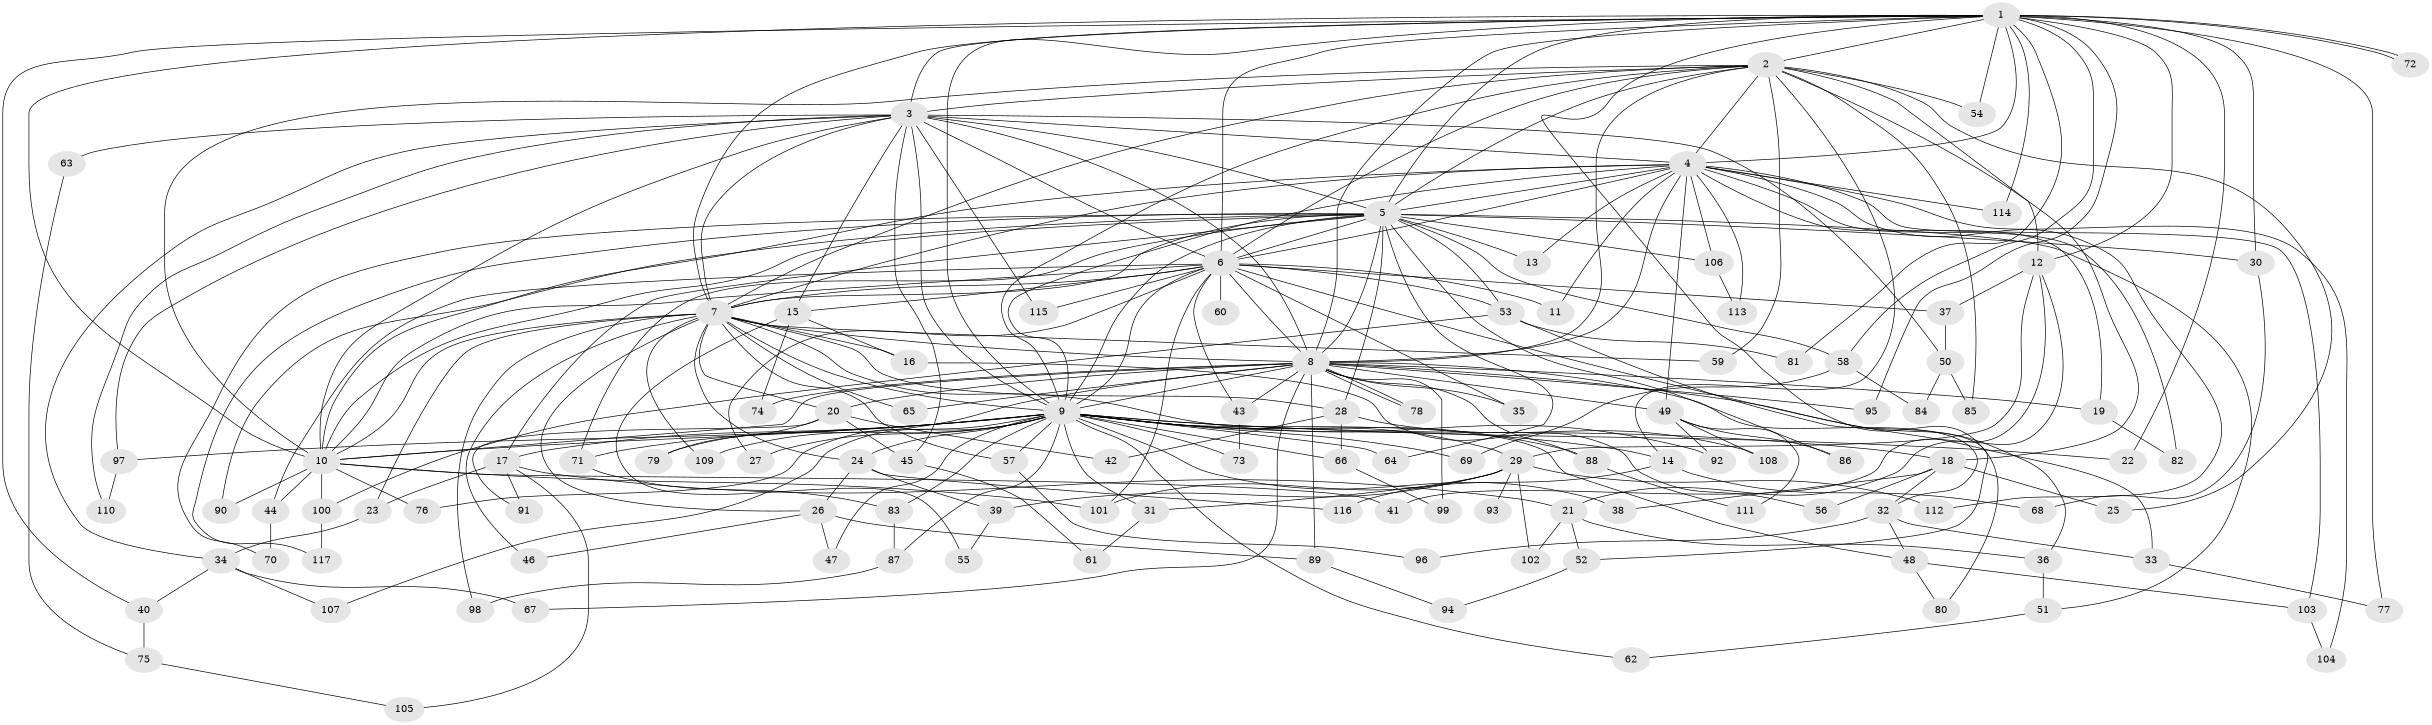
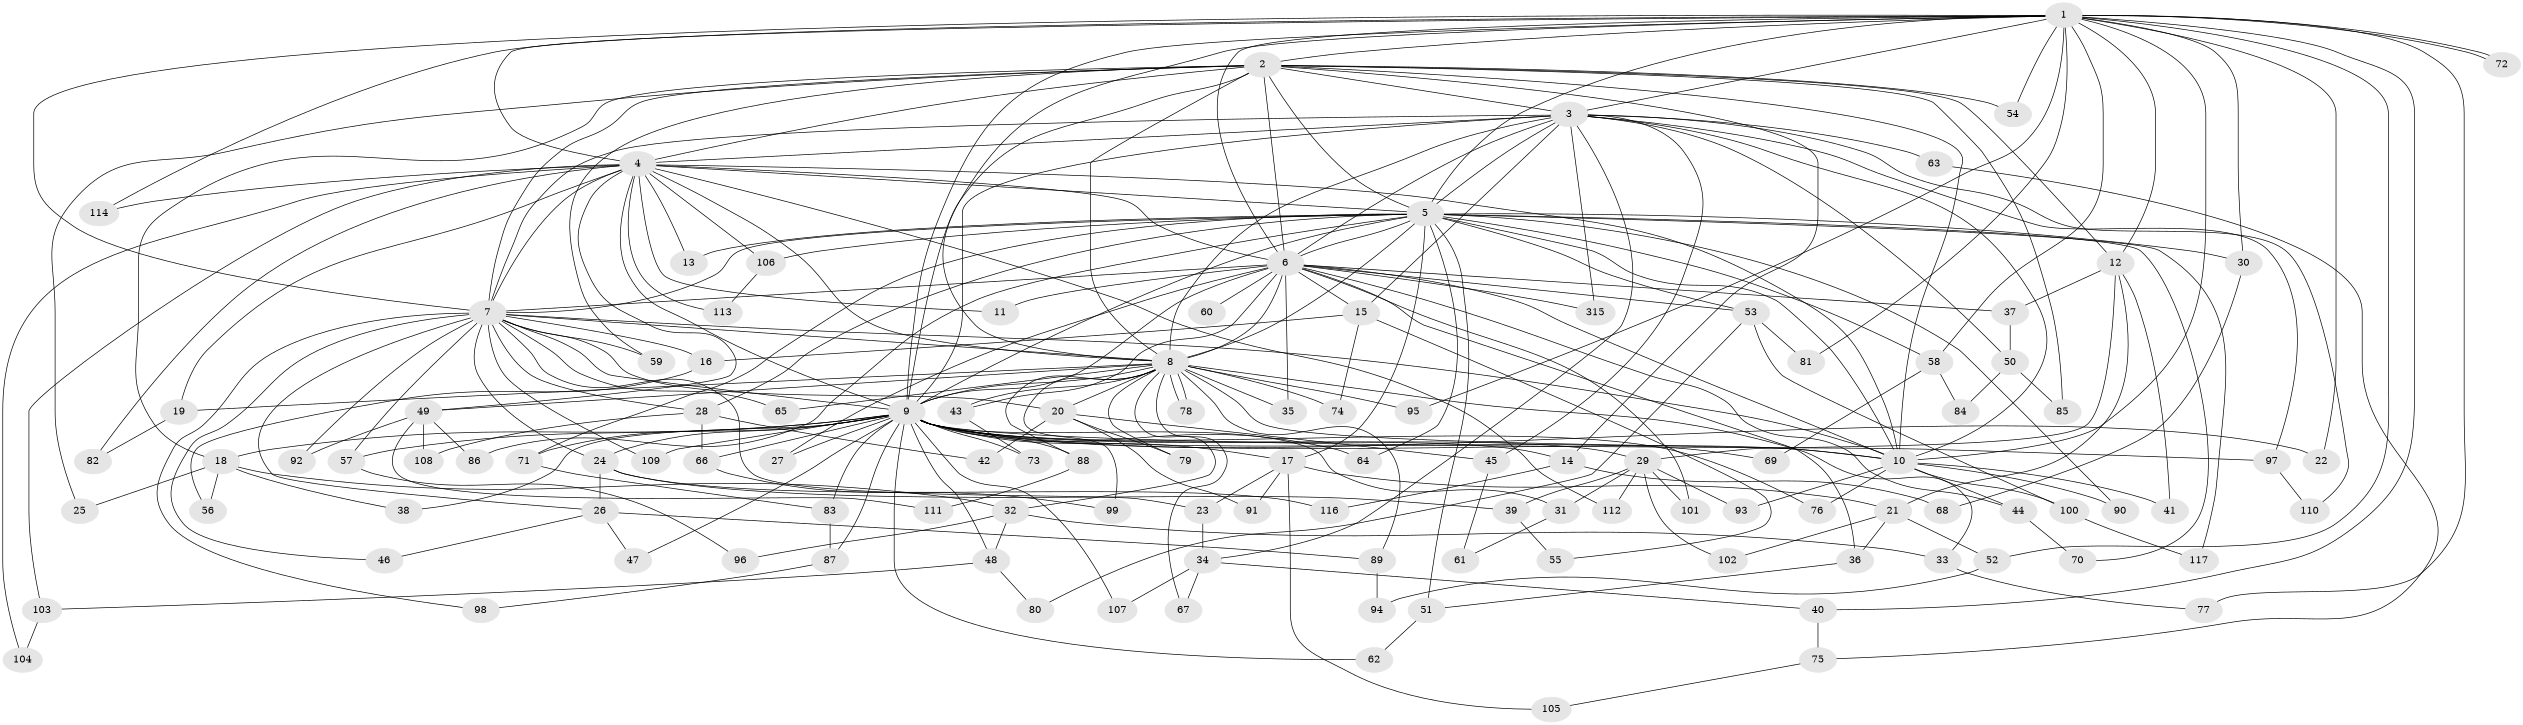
(1039, 313) -> (1595, 313)
(711, 482) -> (1817, 487)
